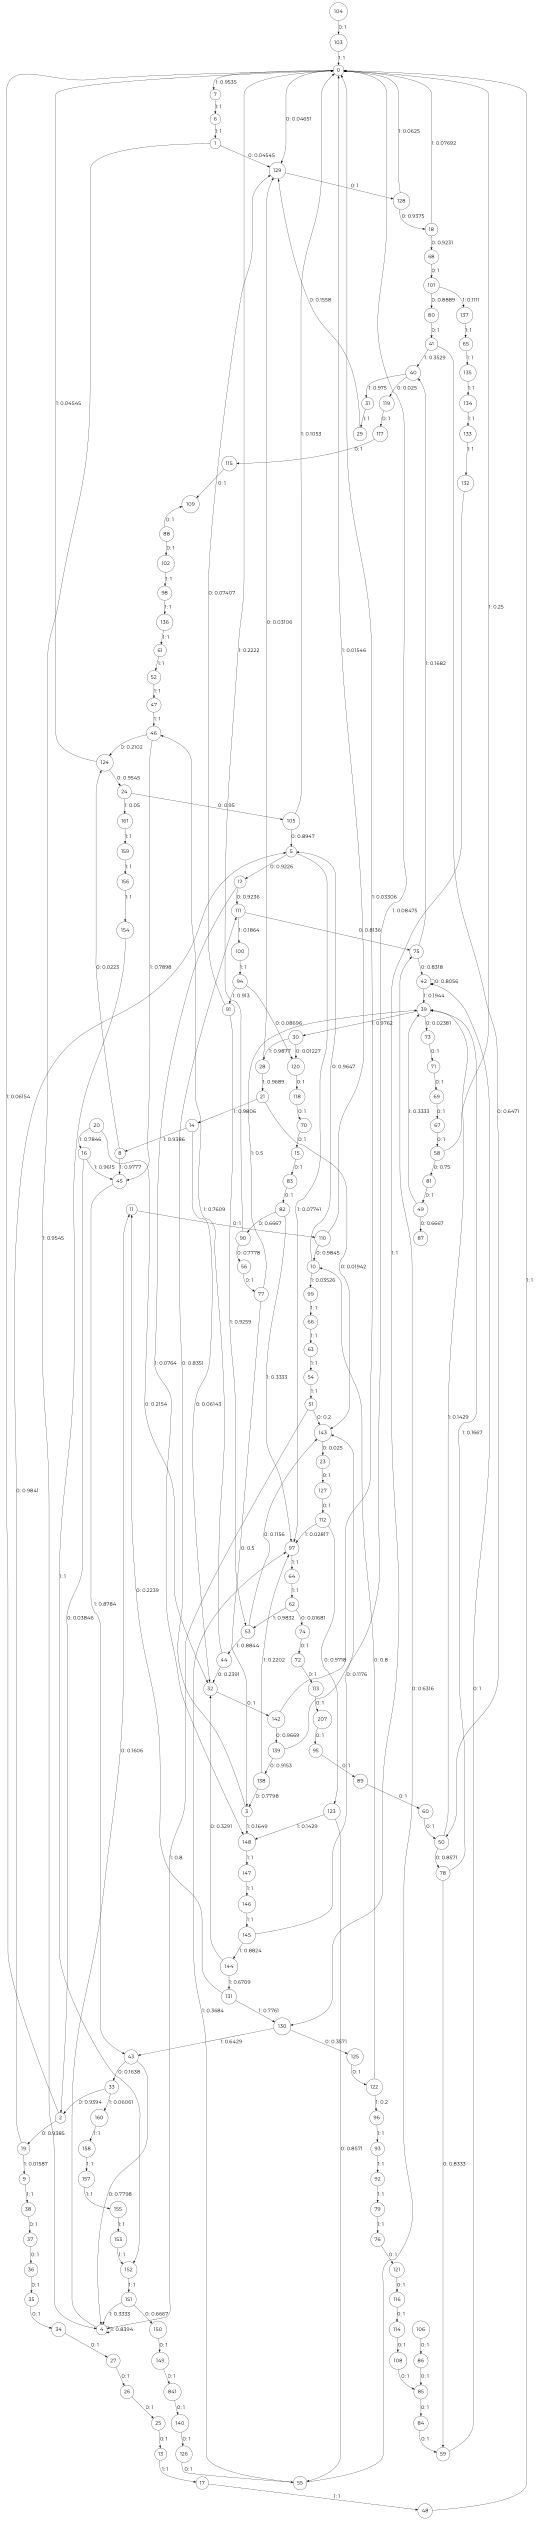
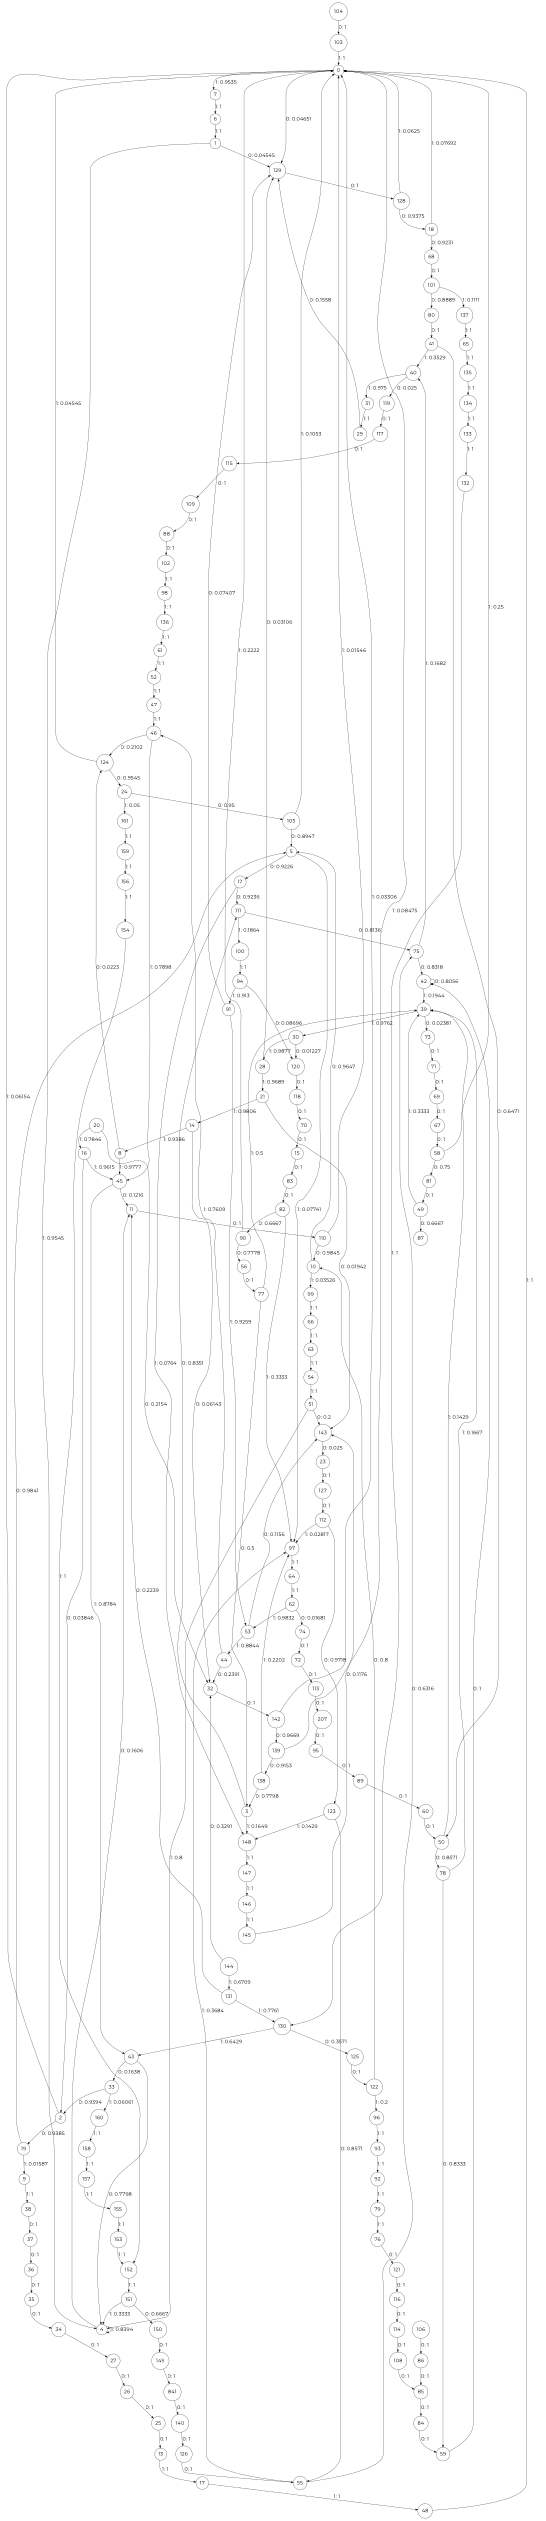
(168, 514) -> (185, 524)
none -> (122, 1197)
(239, 1950) -> none
